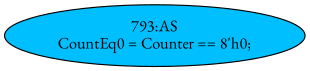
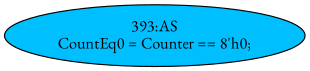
(155, 36) -> (155, 36)
